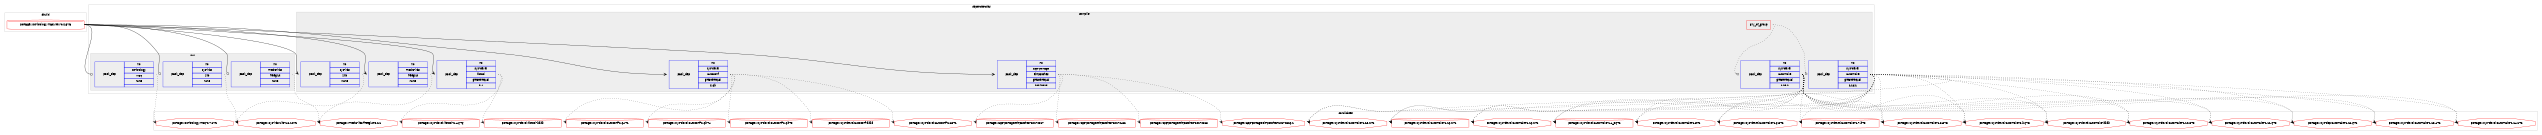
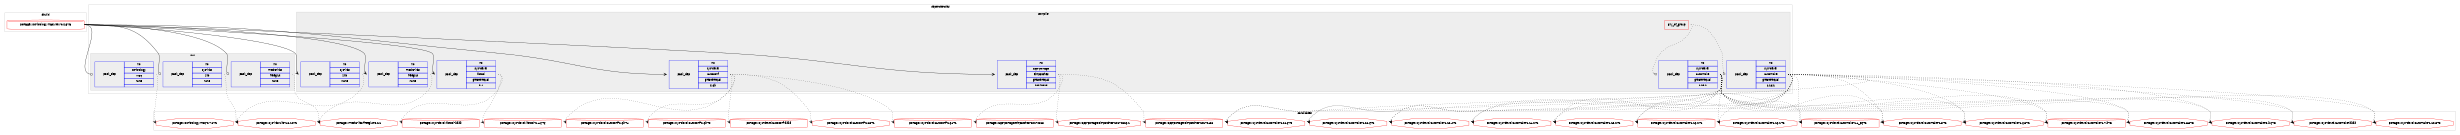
(1015, 123) -> none
(2333, 123) -> (1348, 123)
